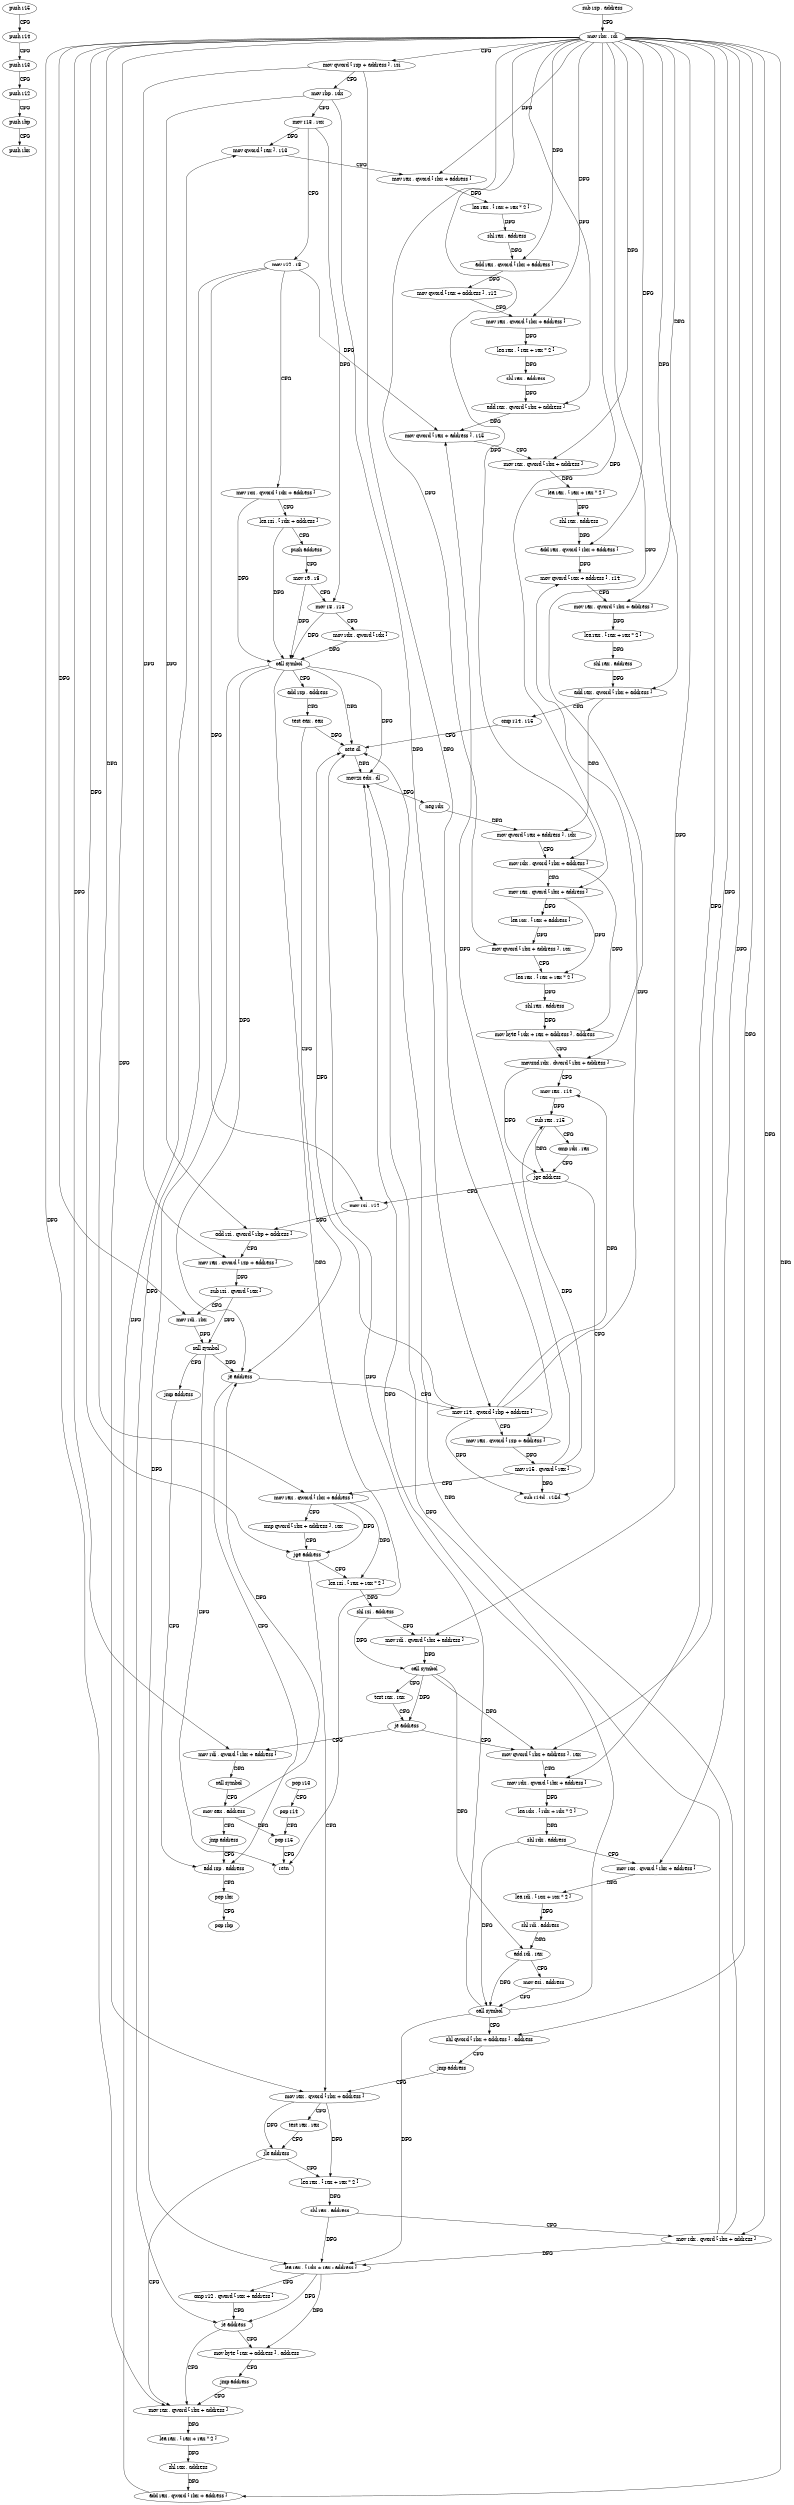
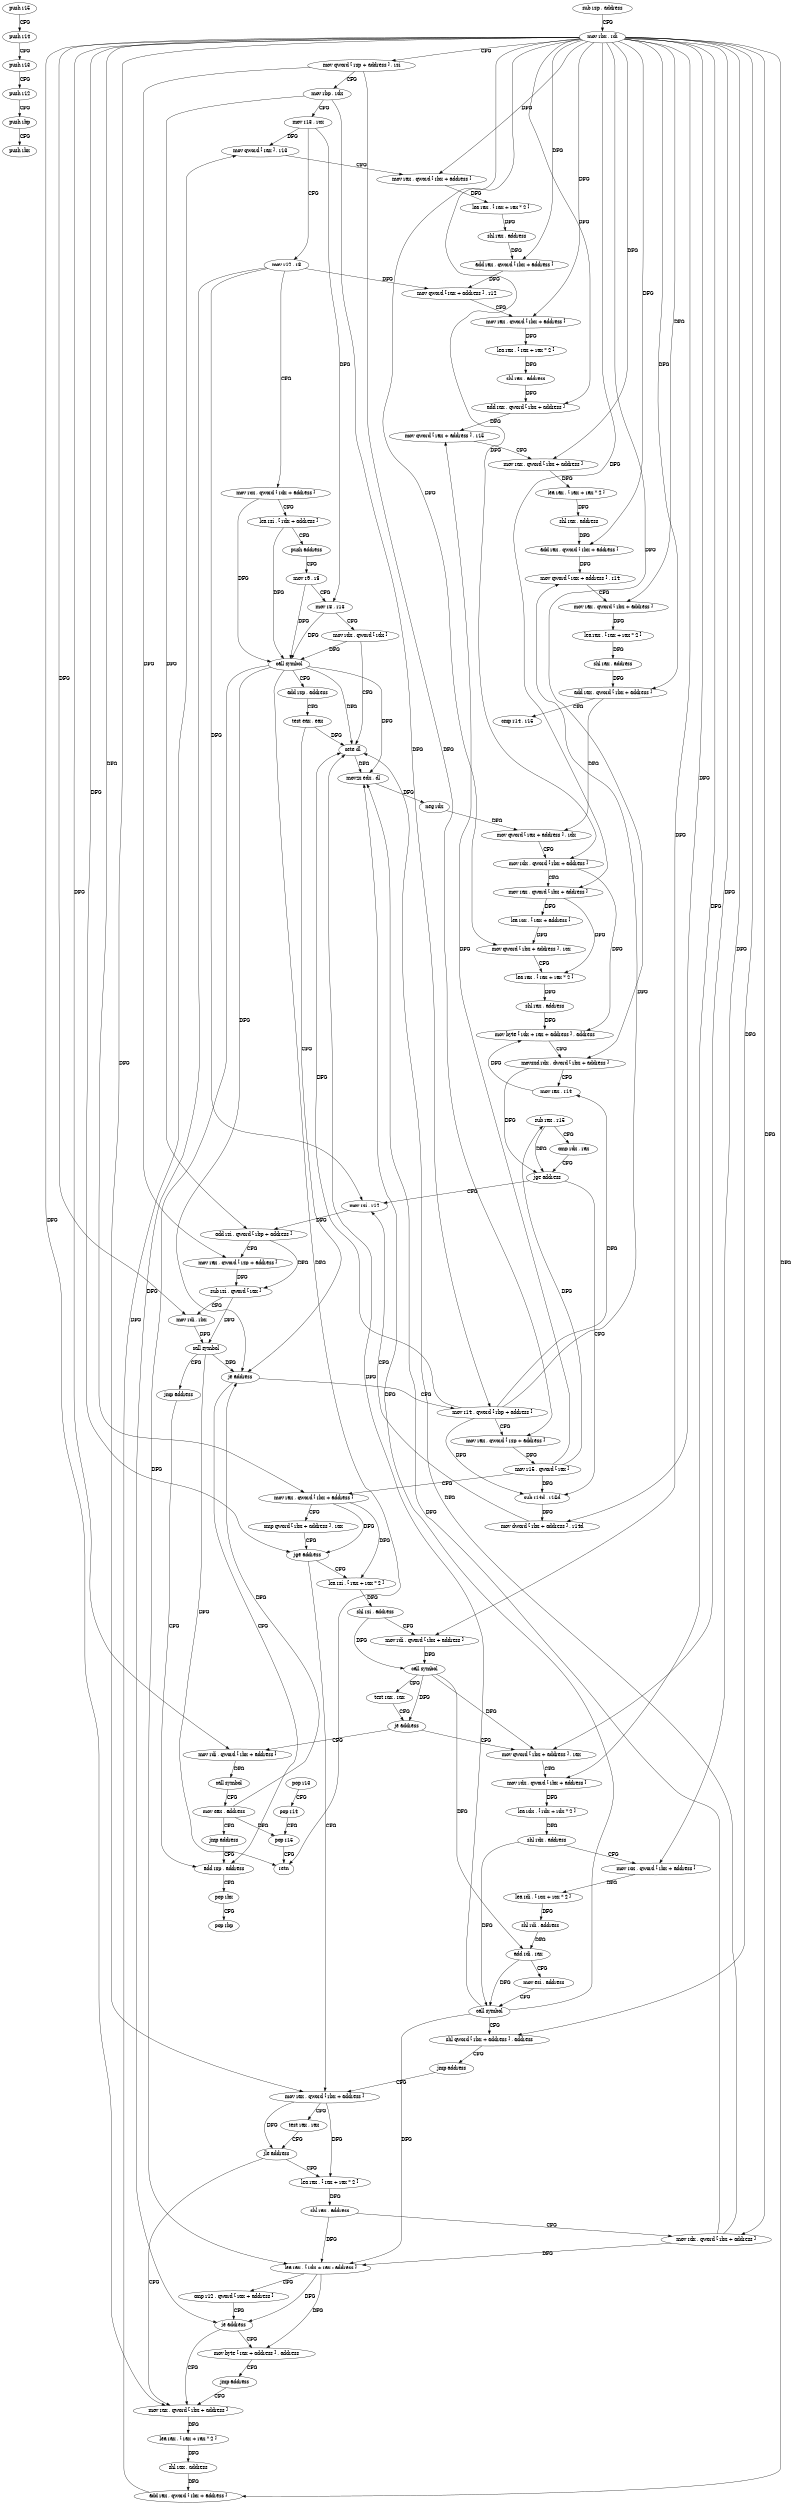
(347, 359) -> (365, 278)
(433, 736) -> (362, 692)
(553, 1105) -> (491, 1070)
none -> (297, 1265)
none -> (542, 1527)
